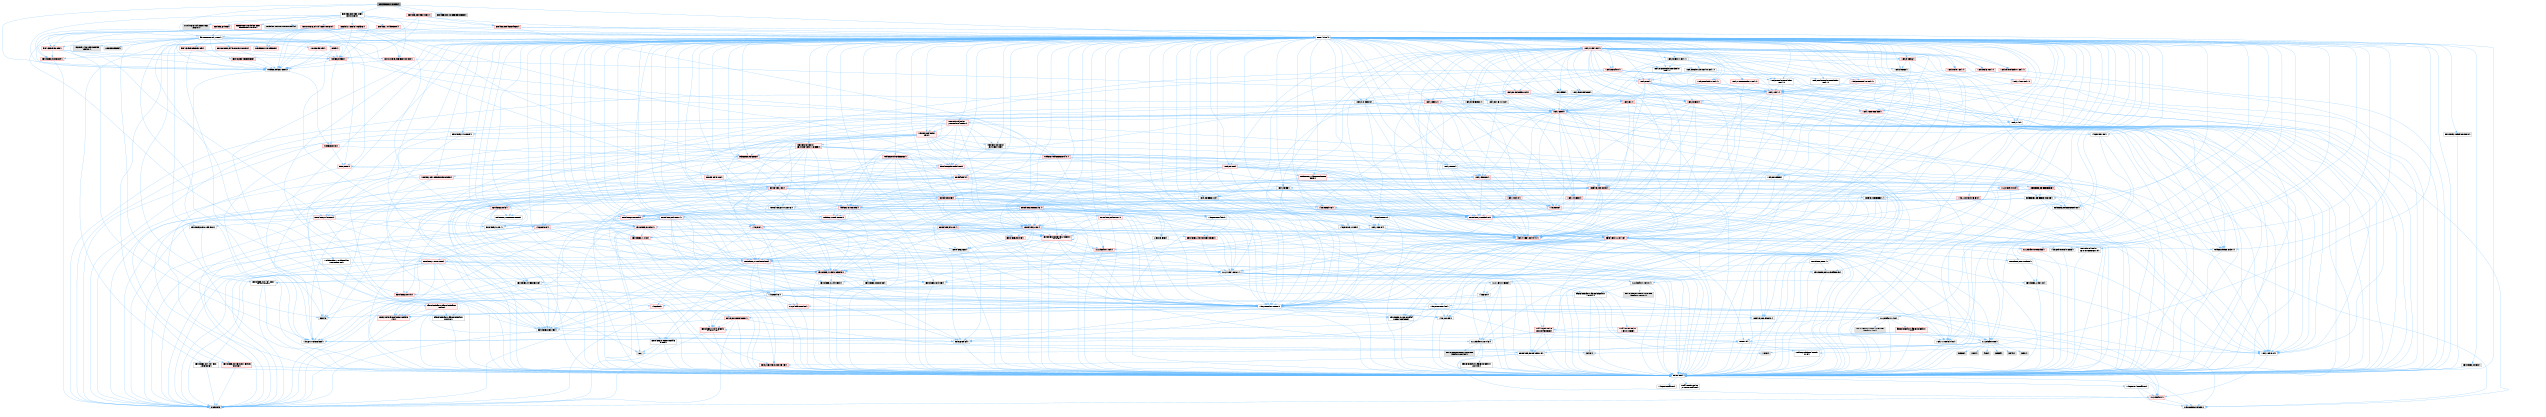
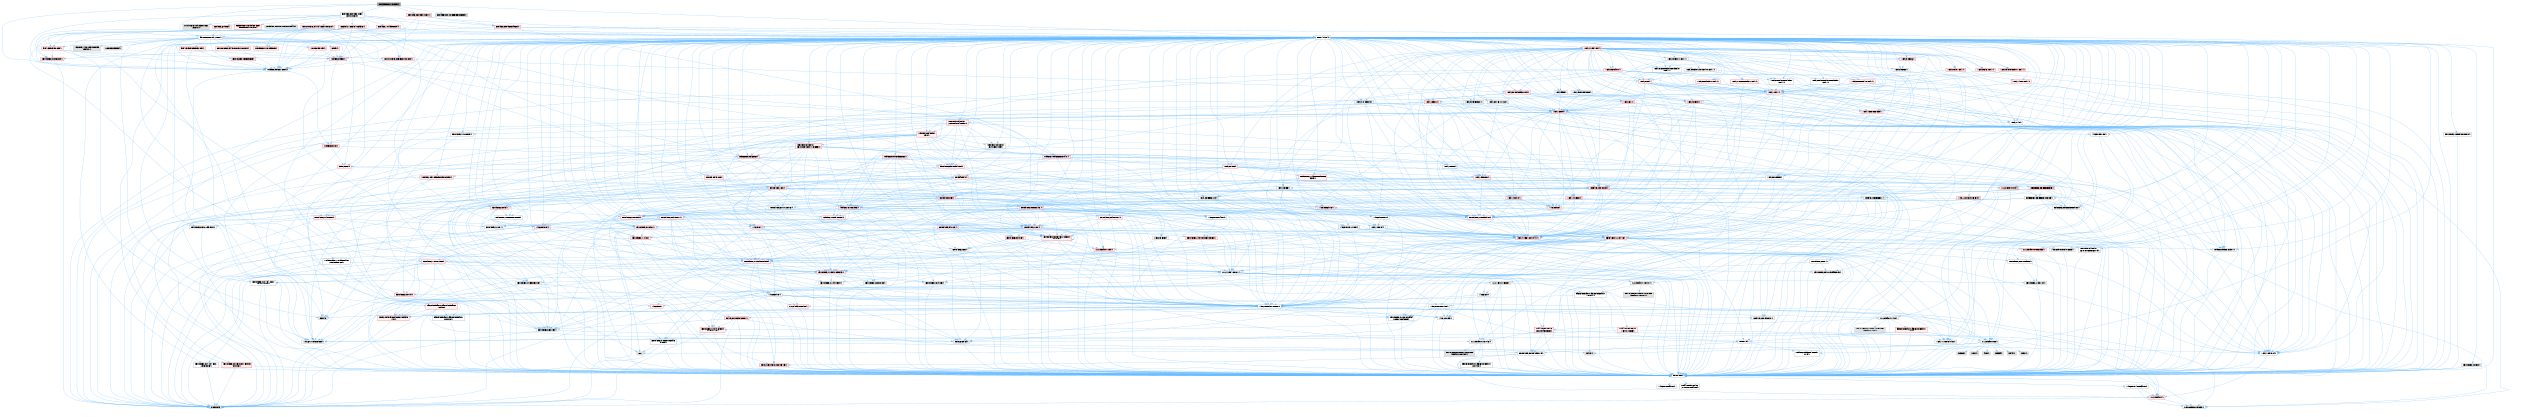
(1766, 353) -> none
